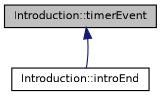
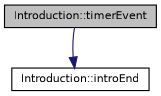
(88, 54) -> (73, 42)
